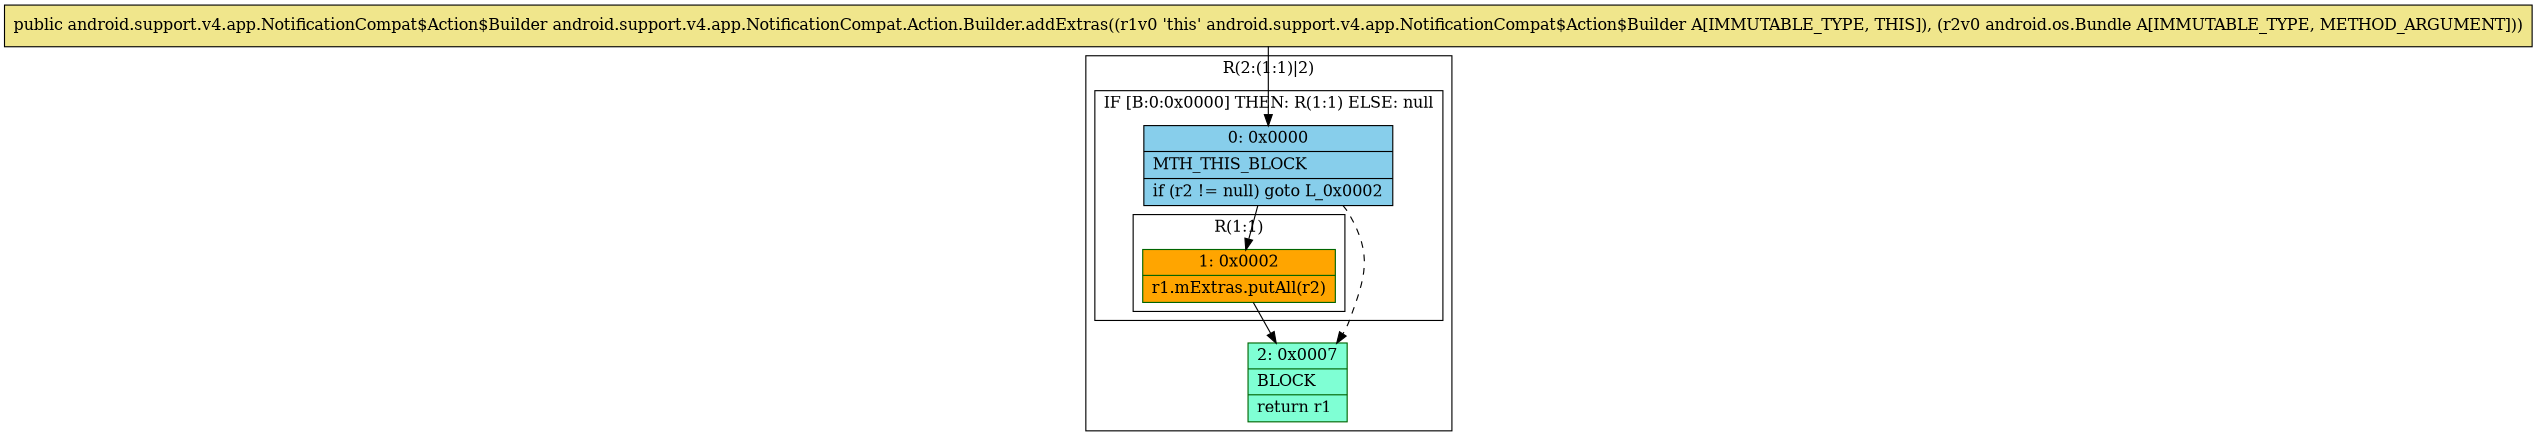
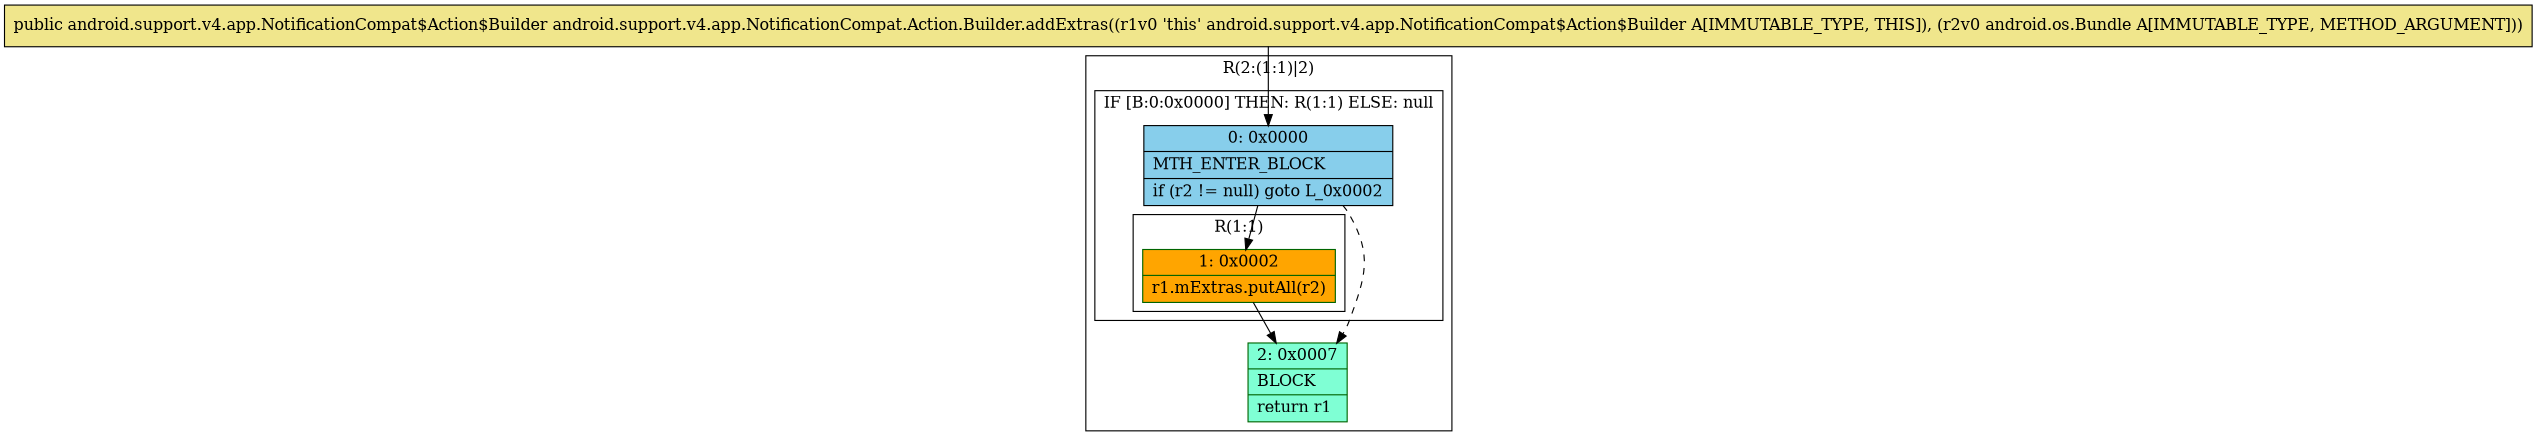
(1230, 164) -> (1240, 164)
